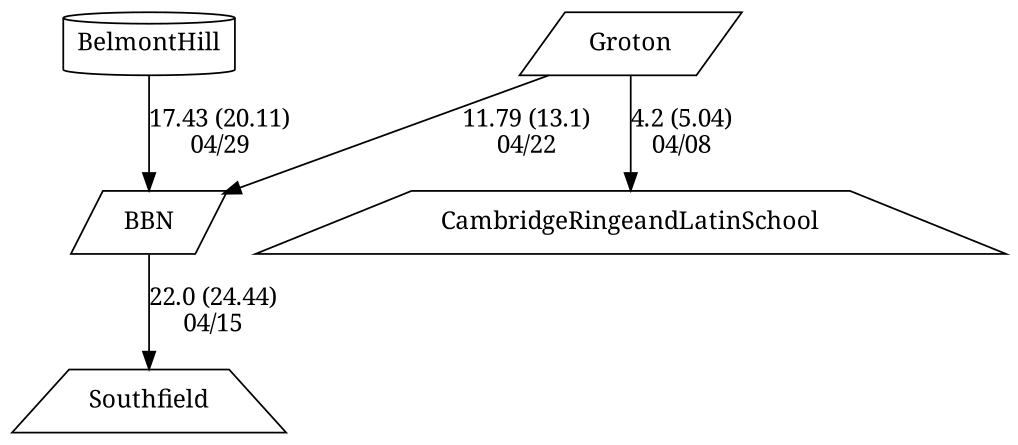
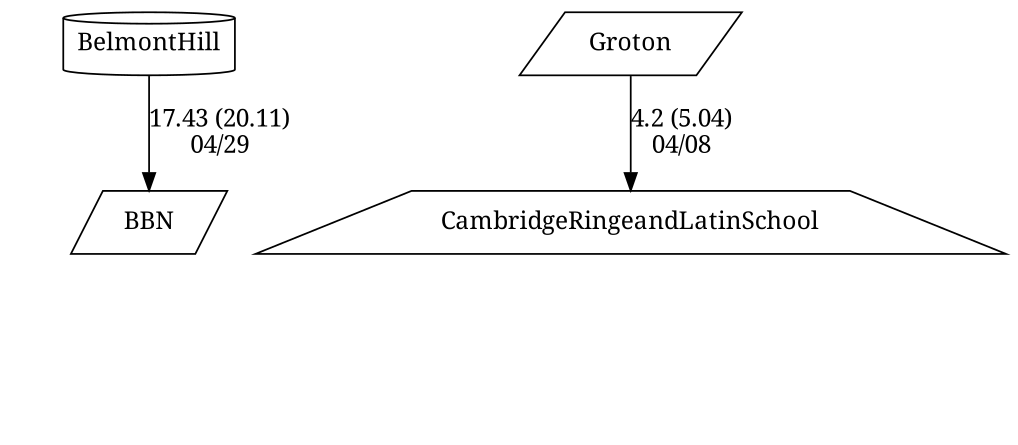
(394, 132) -> none
(149, 401) -> none
